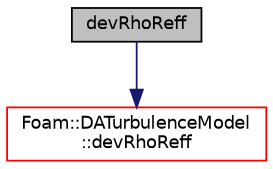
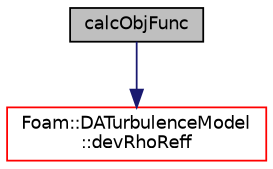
(137, 25) -> (137, 25)
